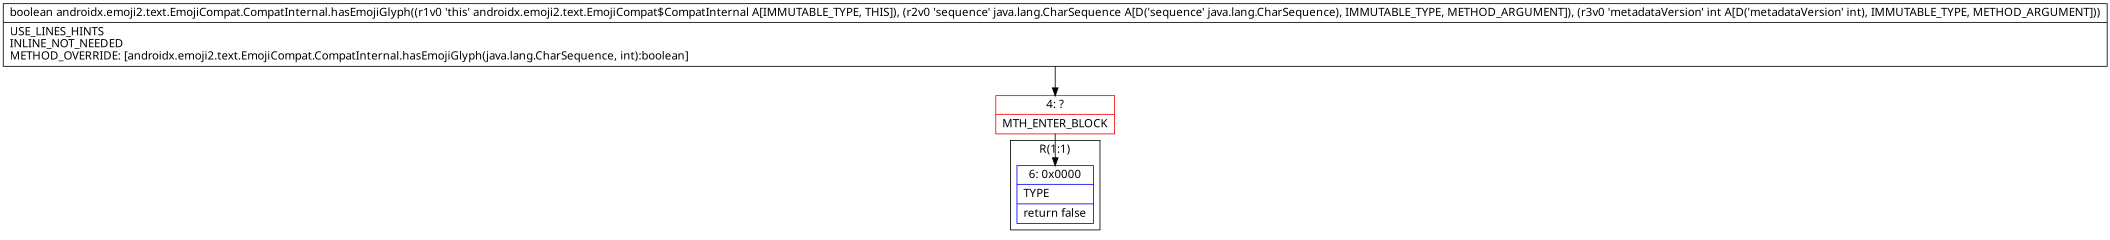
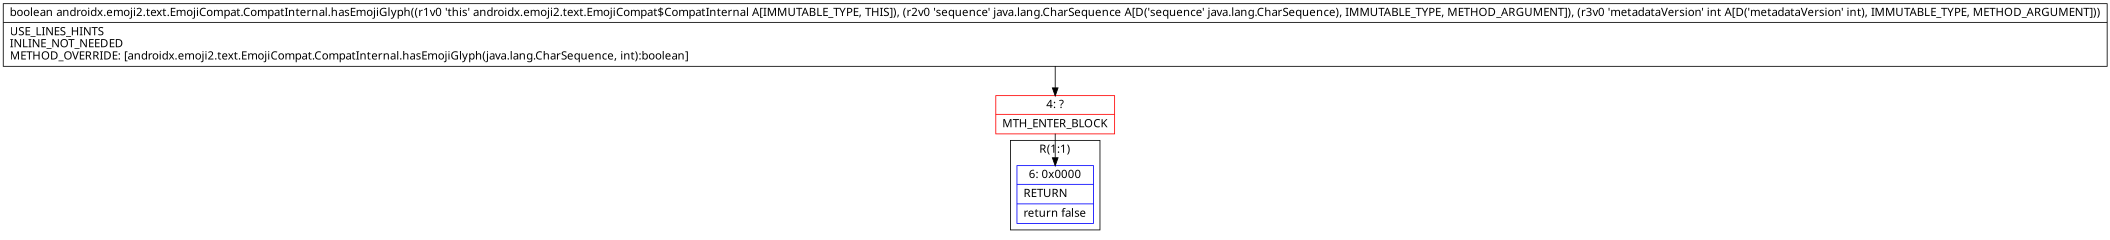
(1036, 194) -> (1046, 194)
